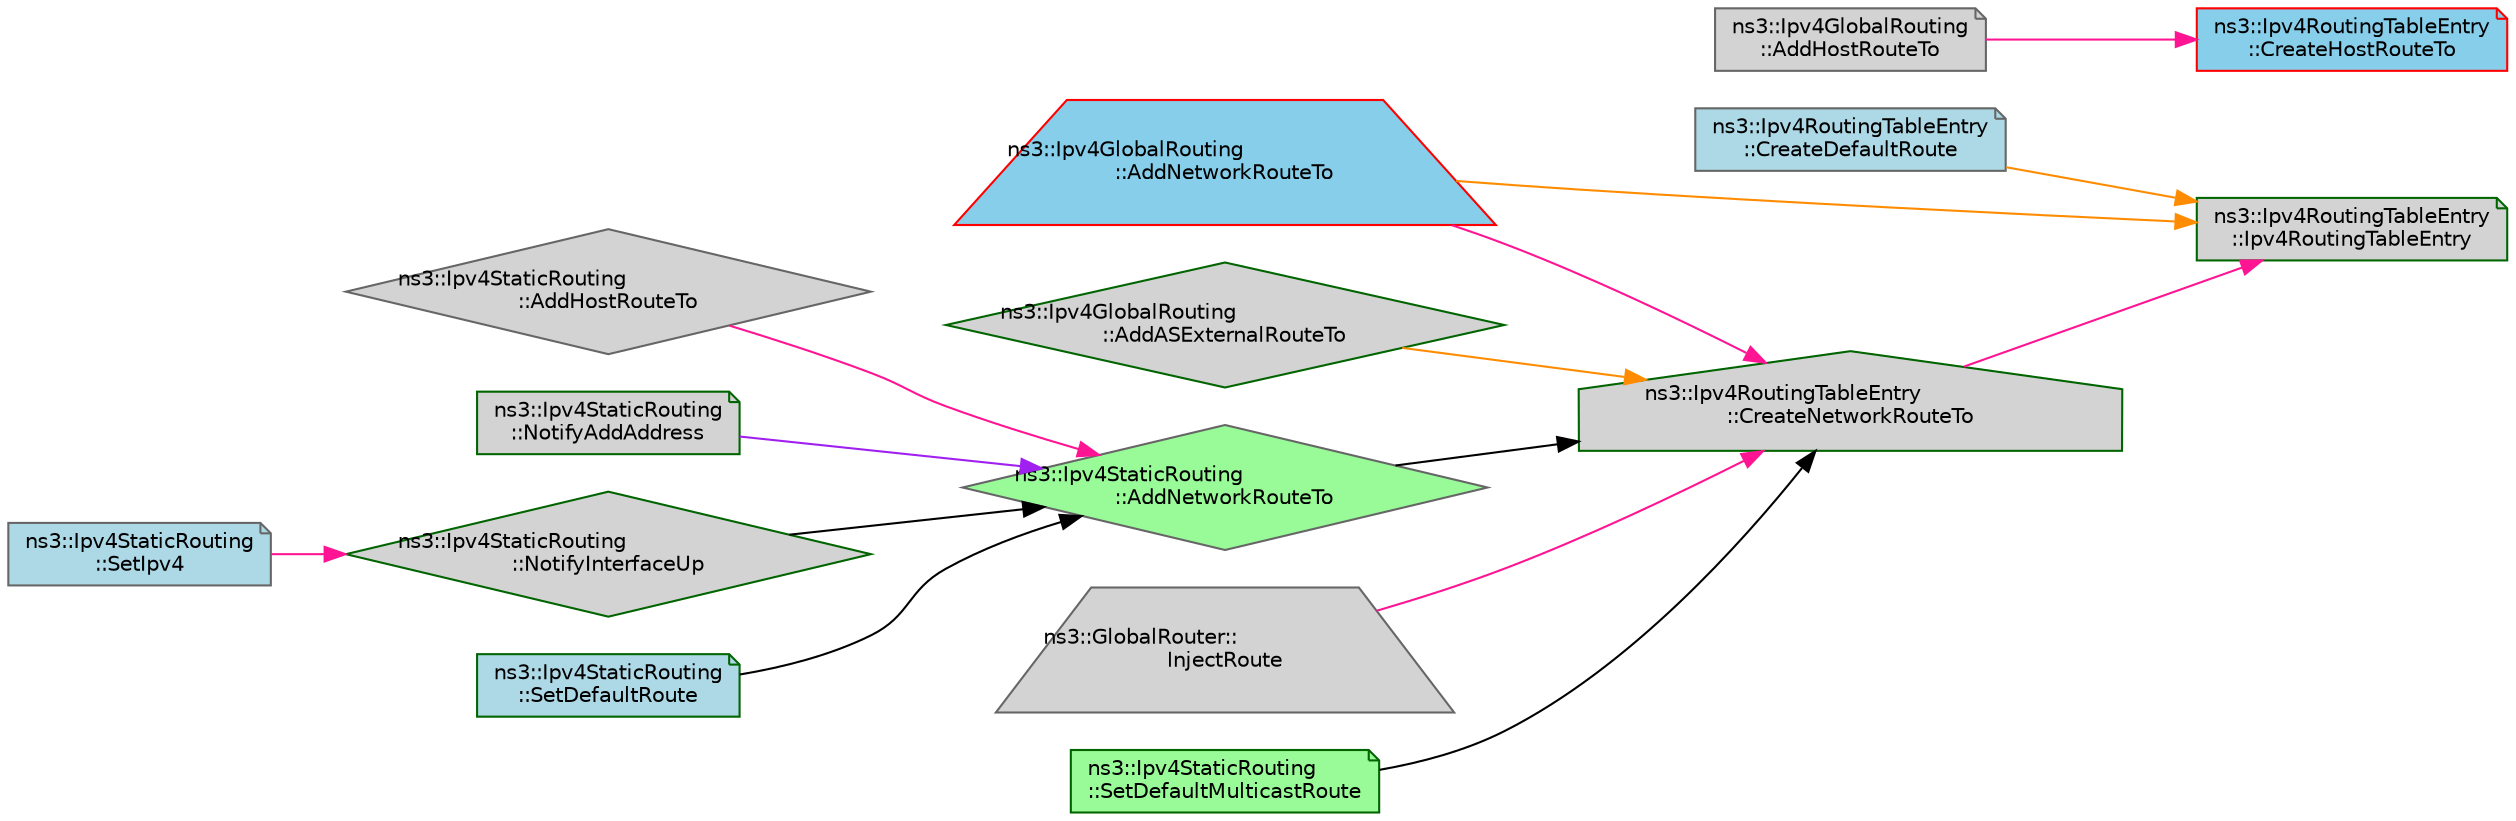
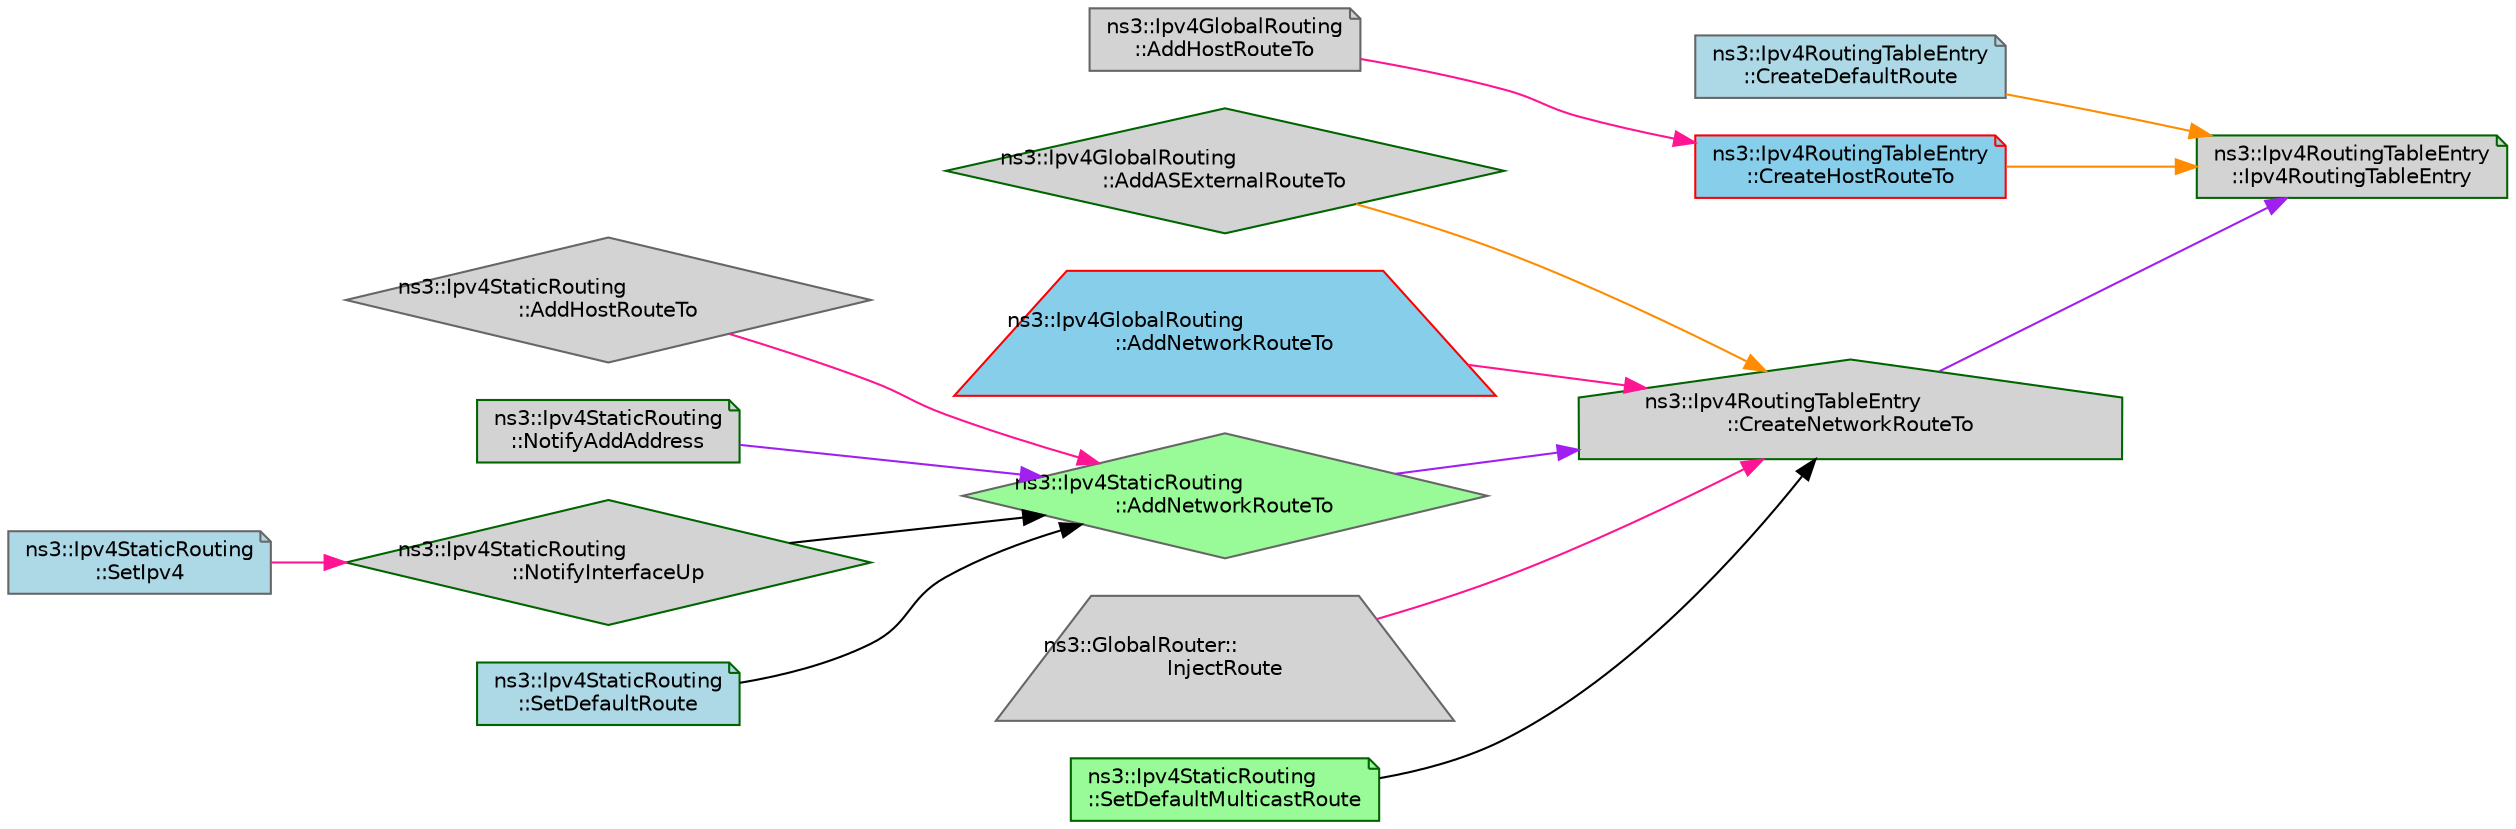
(1815, 203) -> (2091, 167)
(2103, 317) -> (2104, 289)
(1476, 455) -> (1476, 463)
